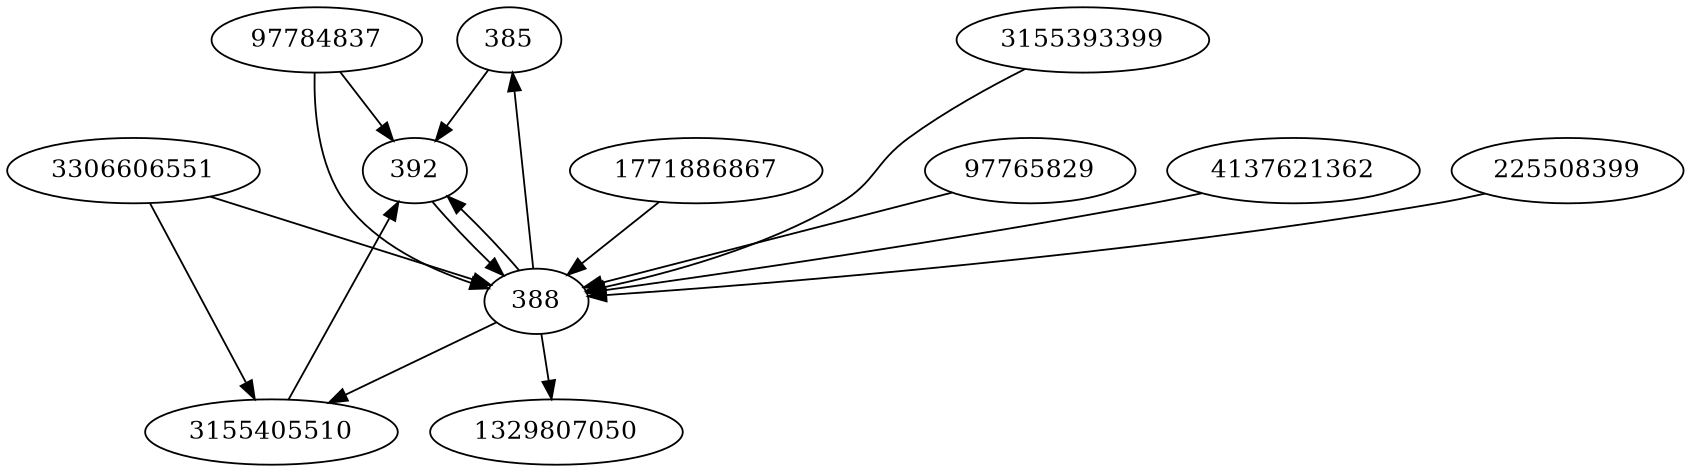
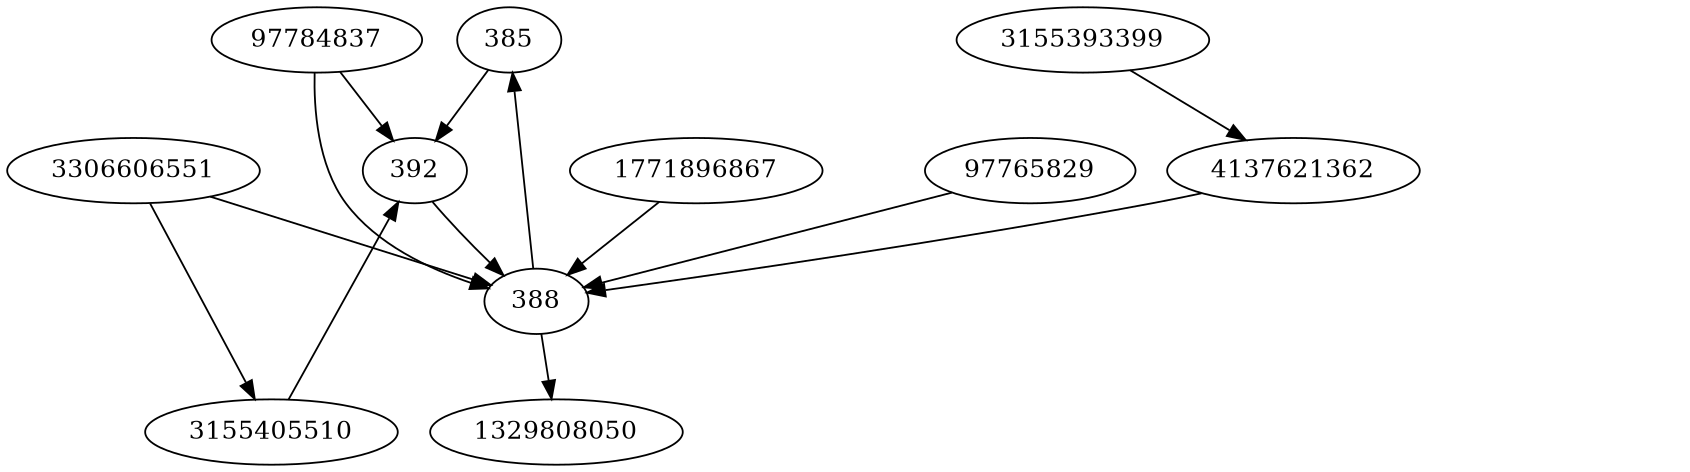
(696, 171) -> (696, 171)
(1568, 171) -> none
(831, 208) -> (1180, 100)
(491, 239) -> none
(421, 359) -> none
(556, 432) -> (556, 432)
